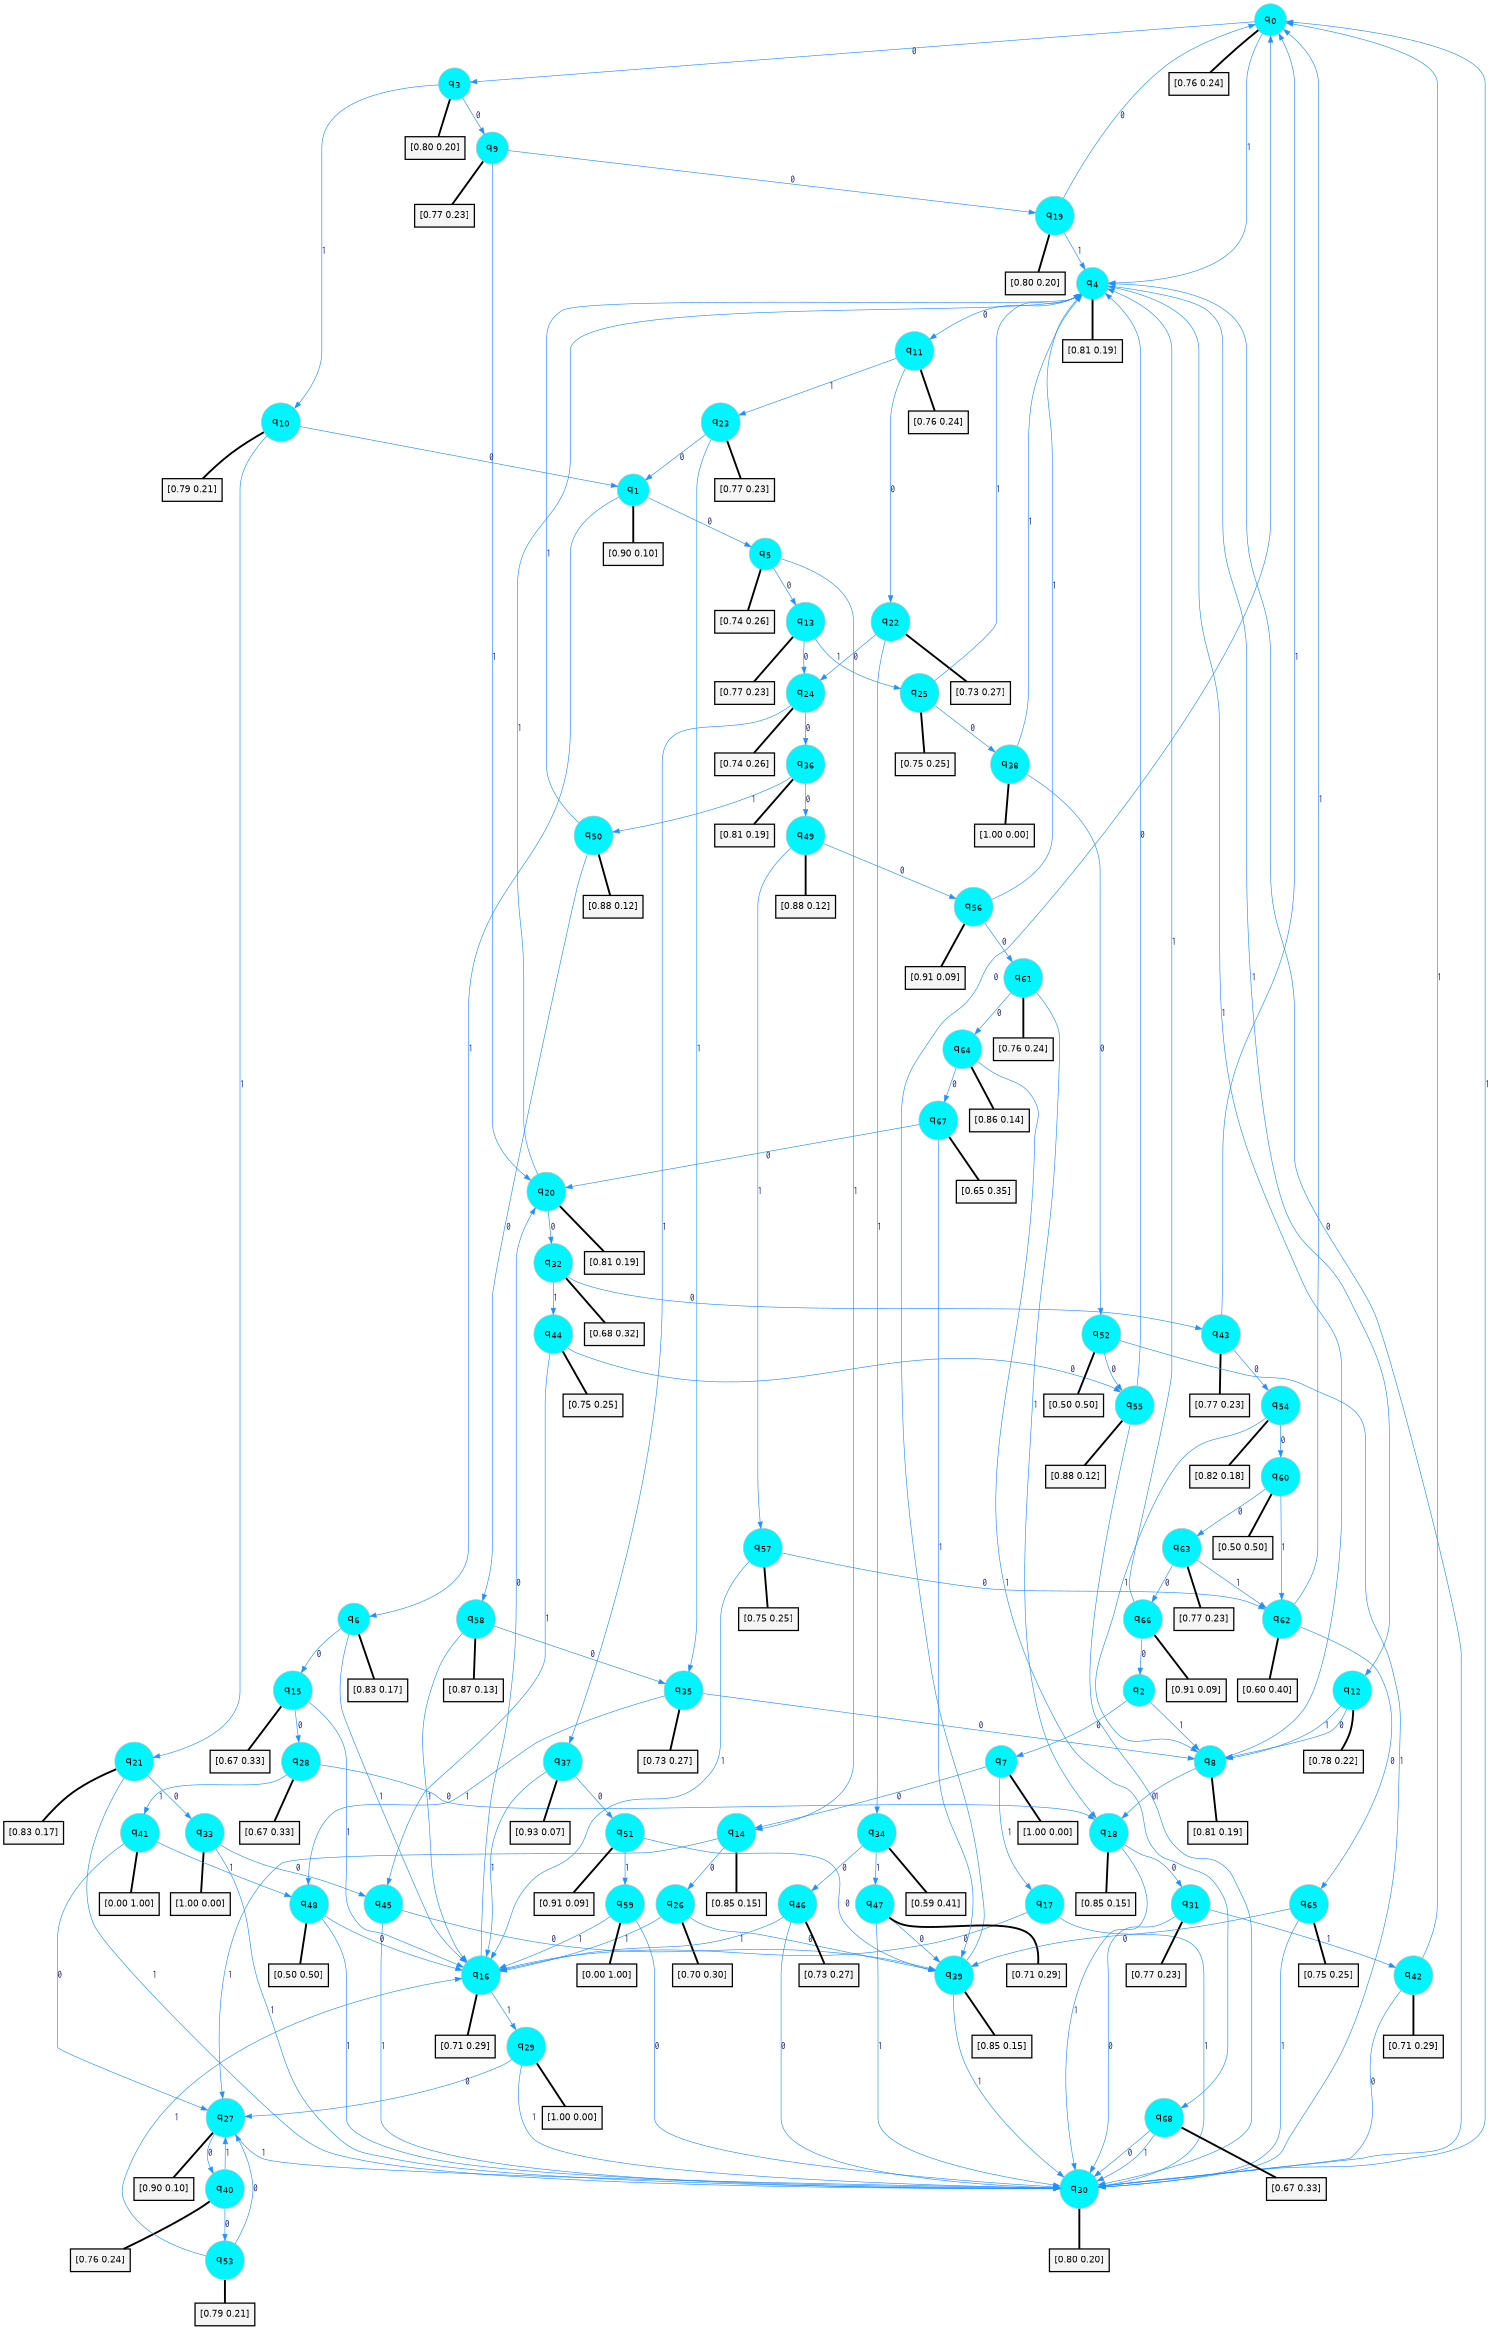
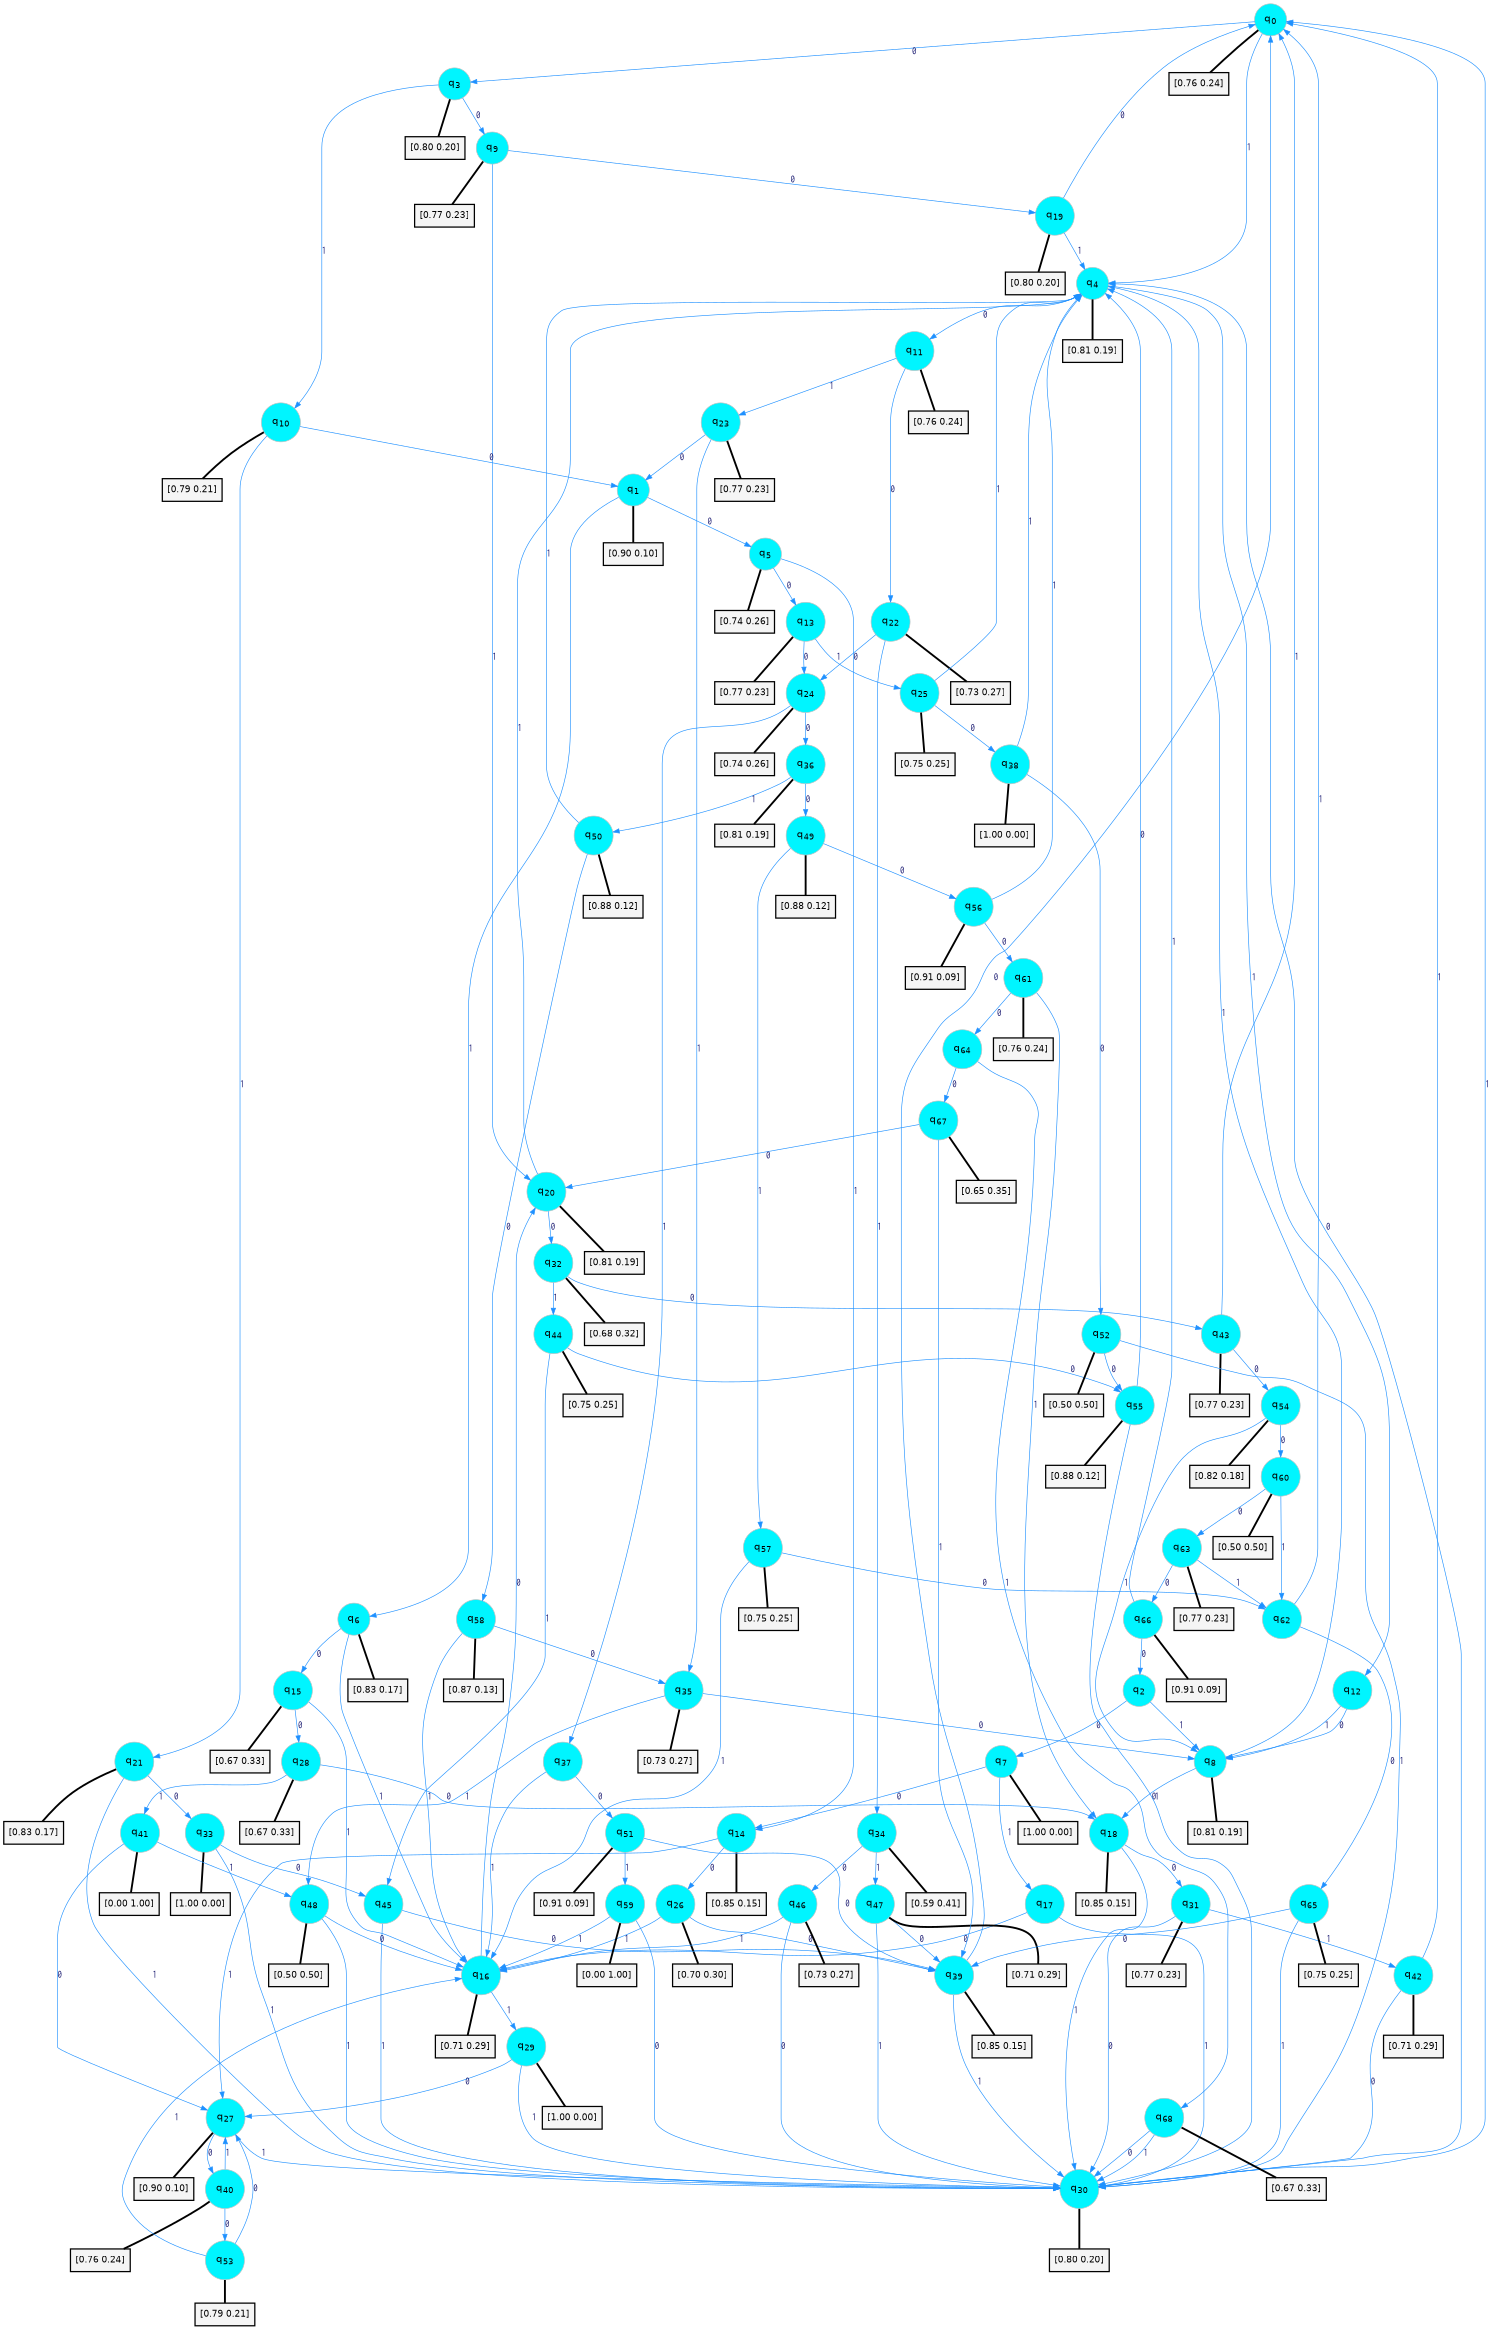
(999, 1120) -> none
(1267, 1690) -> none
(1334, 1762) -> none
(540, 1833) -> none
